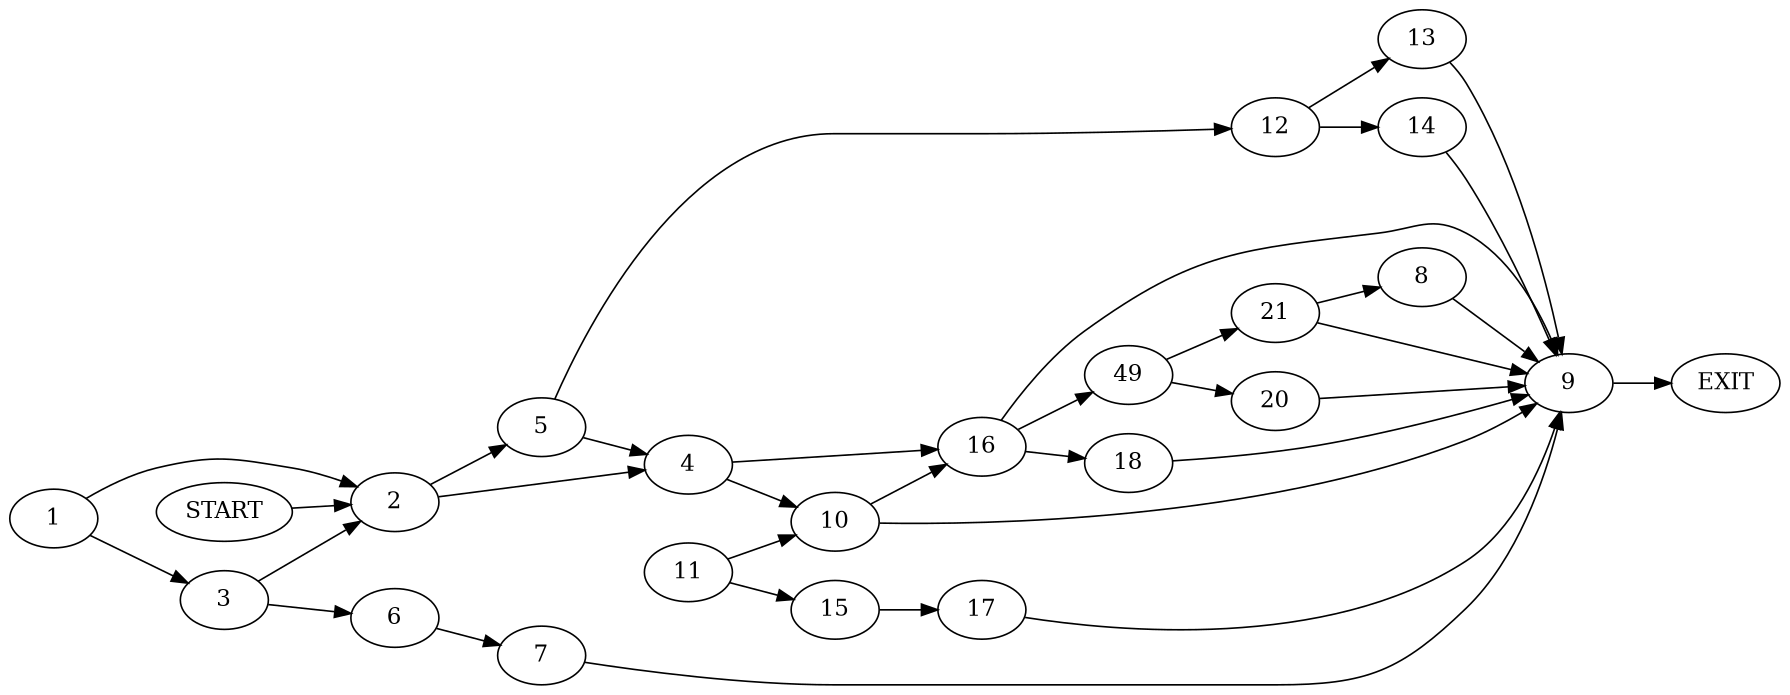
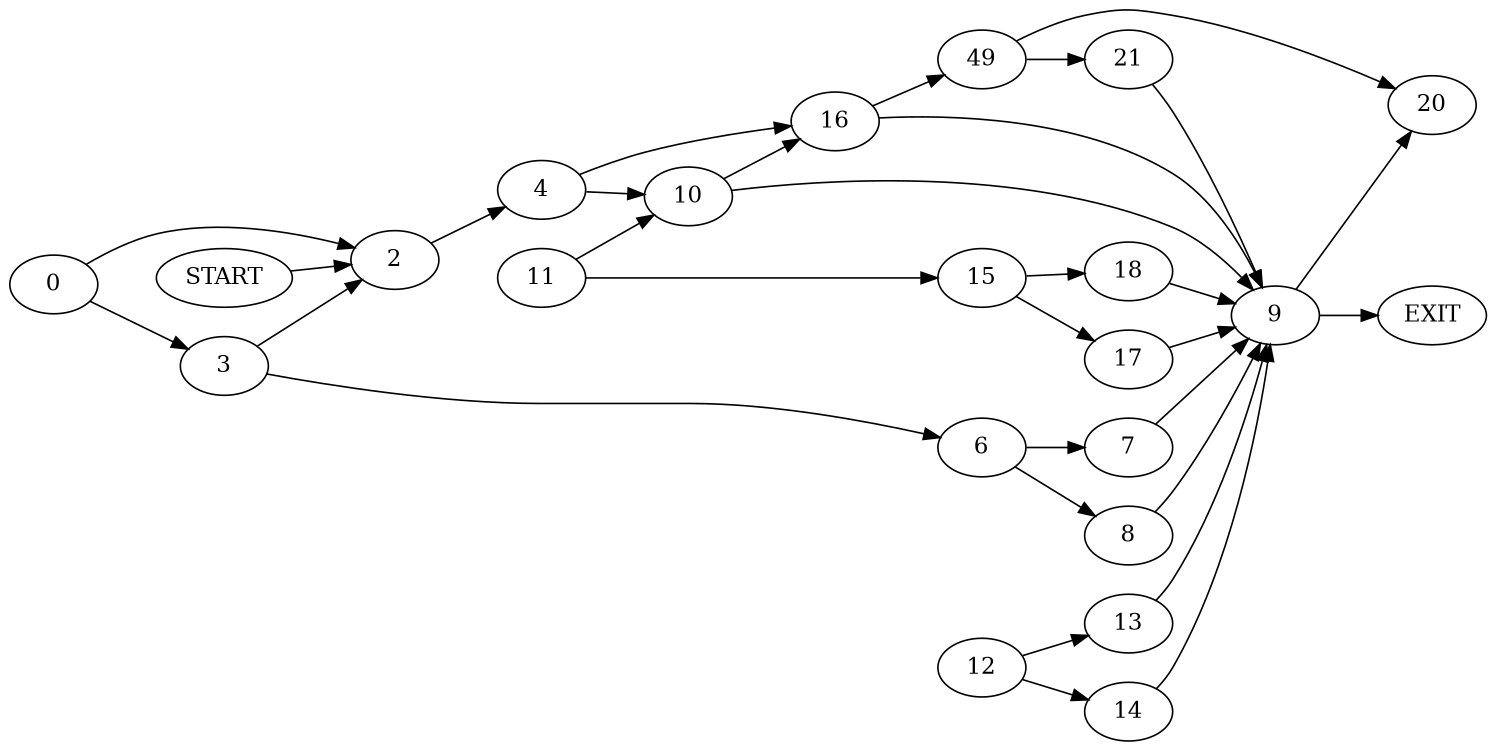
(1341, 297) -> (1048, 487)
(1414, 393) -> (1349, 217)
(542, 427) -> none
(1047, 454) -> (1047, 275)
(54, 519) -> (54, 284)
